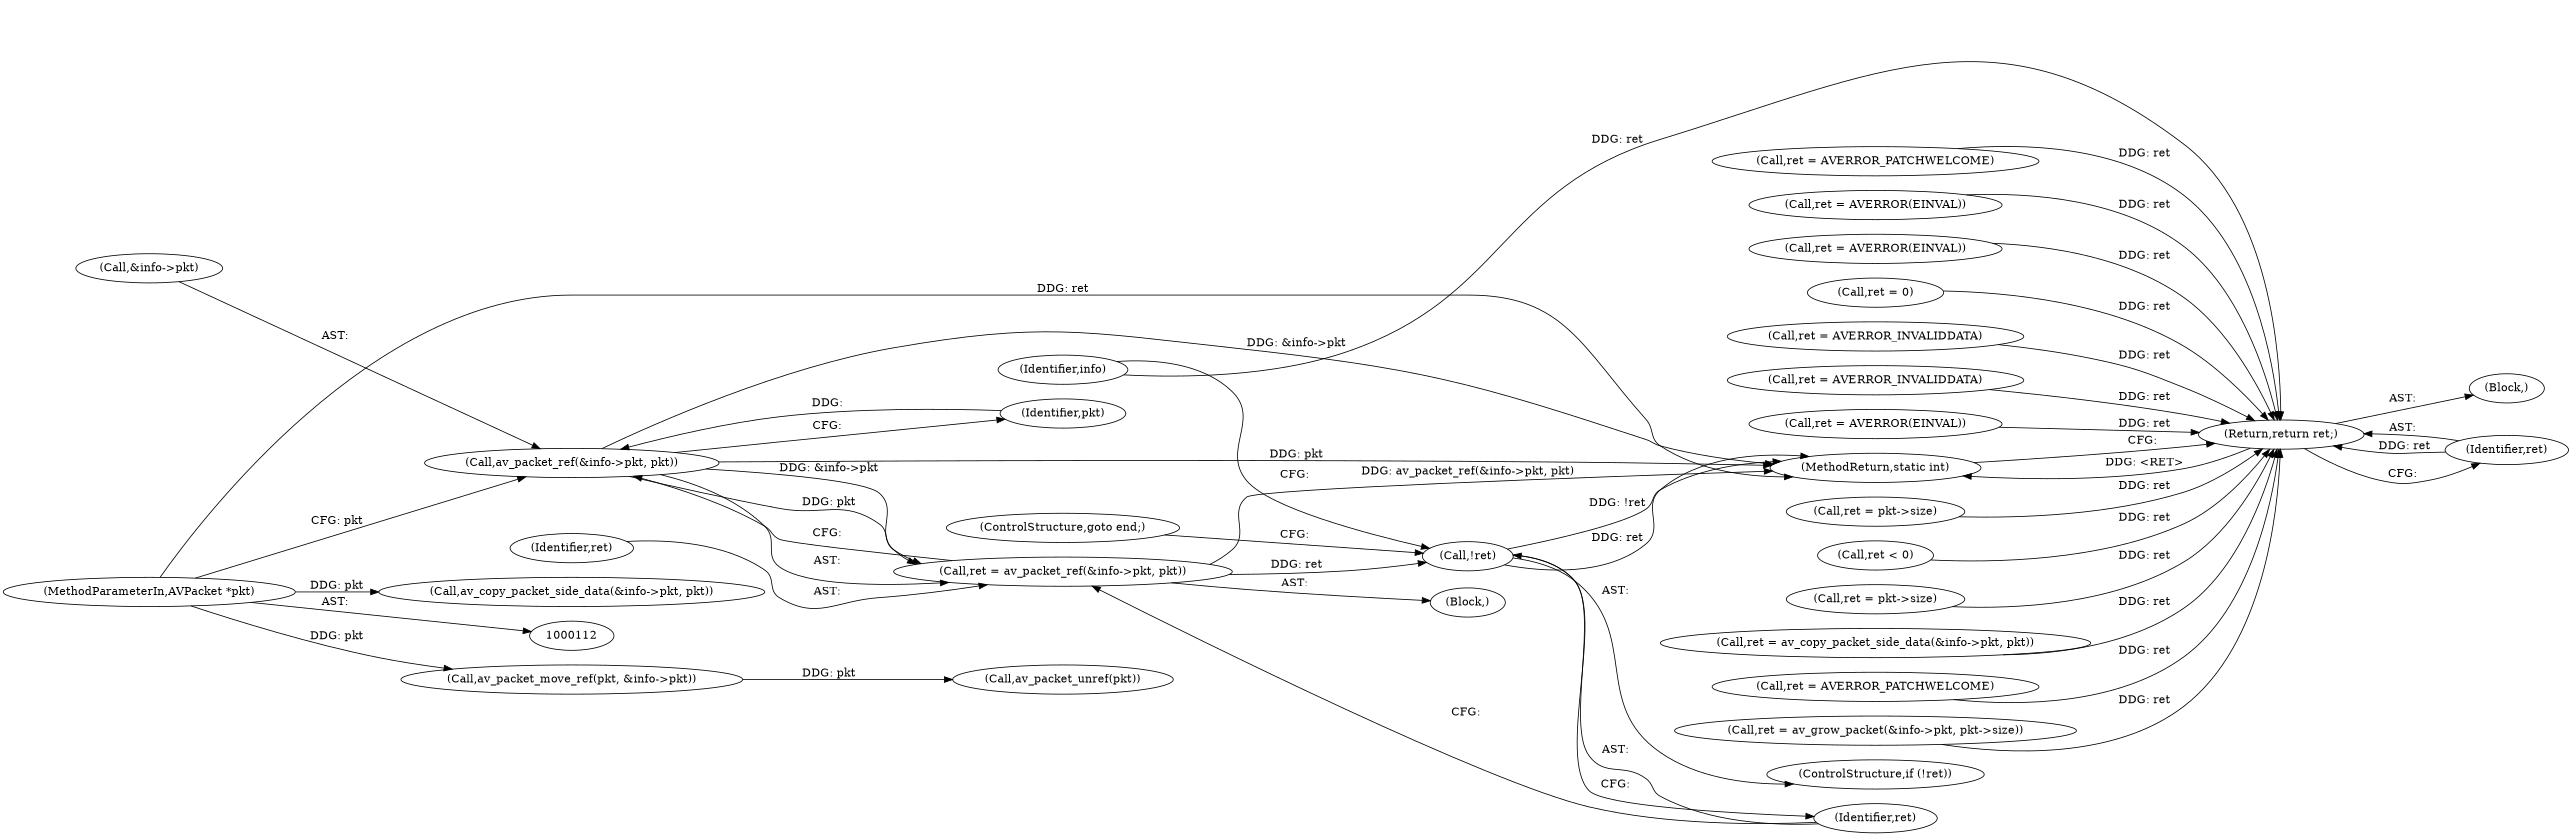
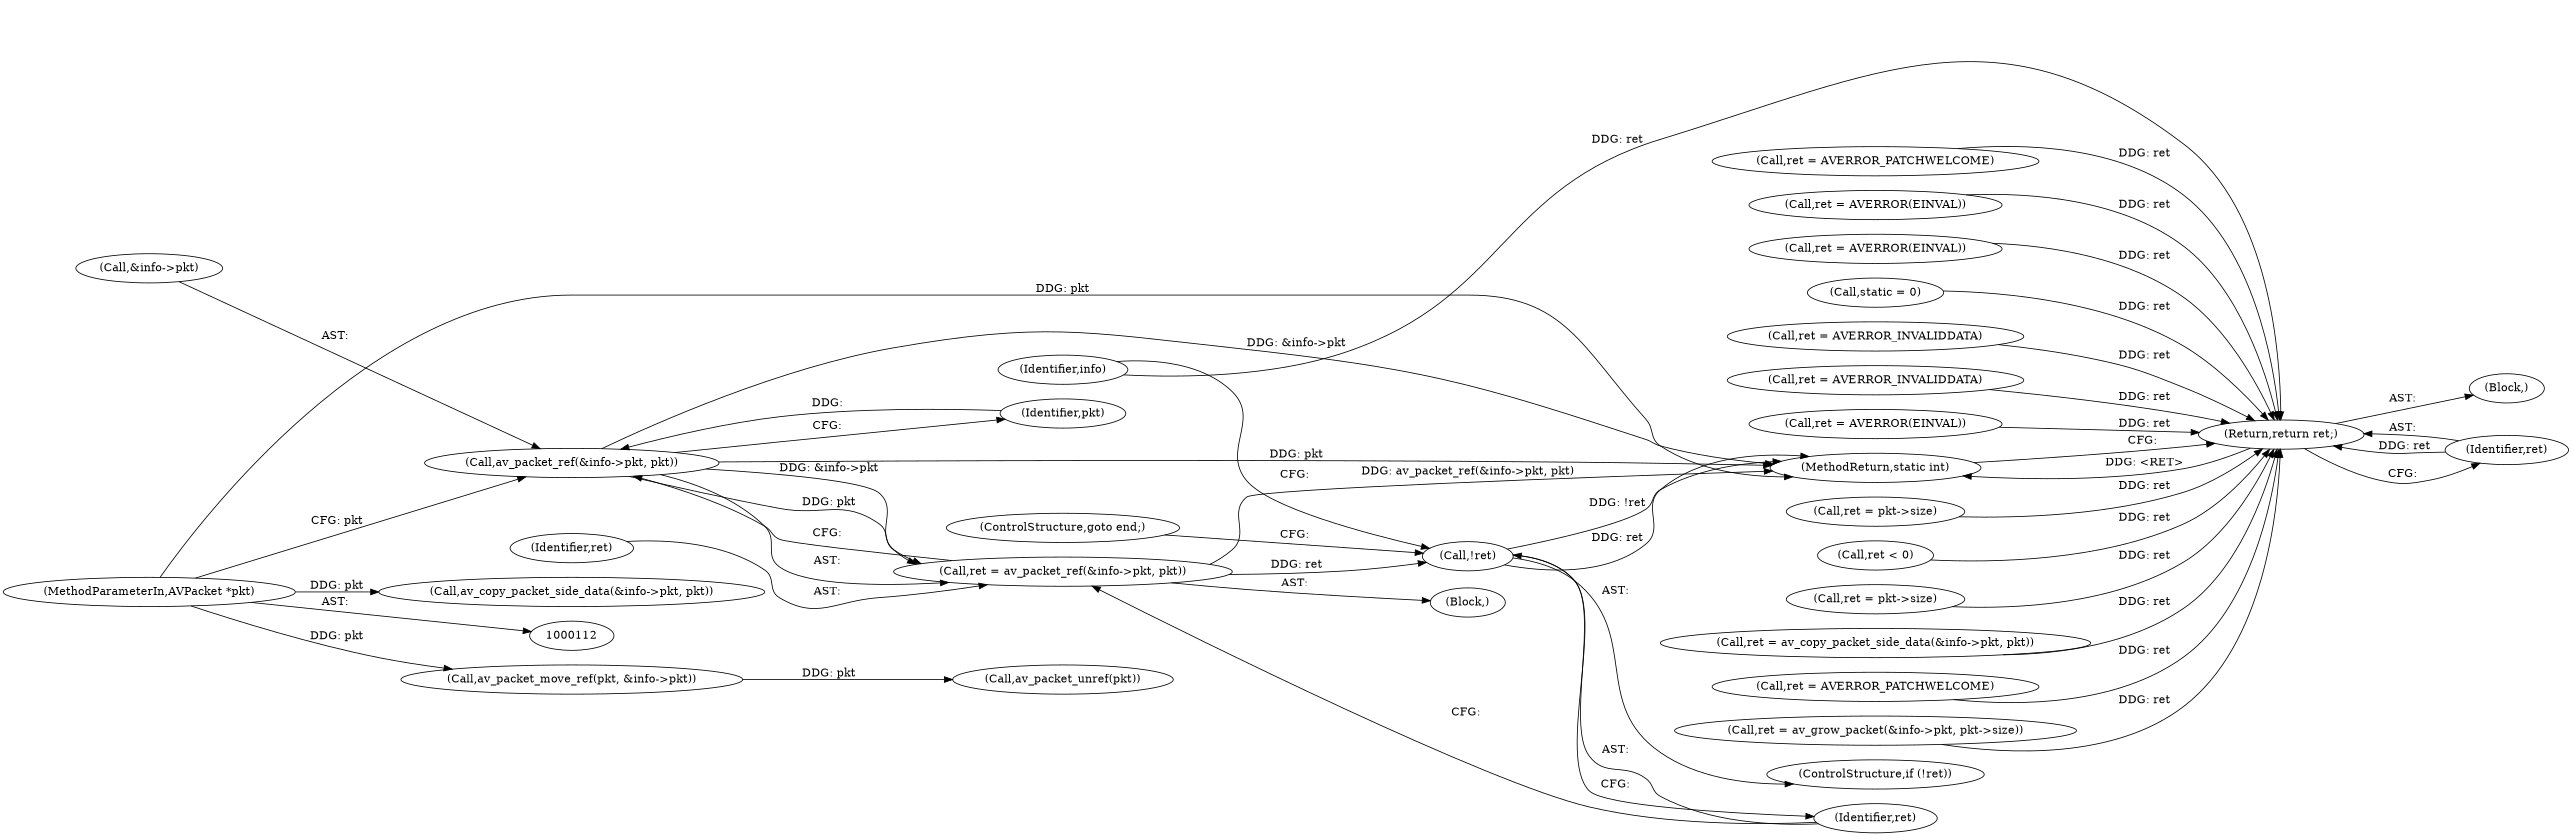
(1063, 289) -> (1063, 289)
(1876, 293) -> (1876, 293)
